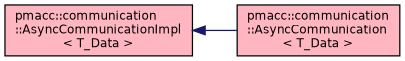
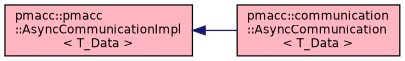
(99, 30) -> (99, 30)
